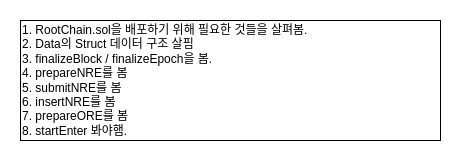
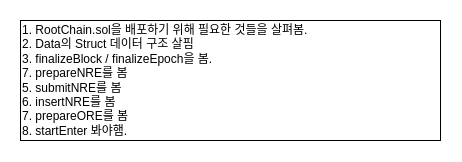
(175, 81) -> (175, 81)
